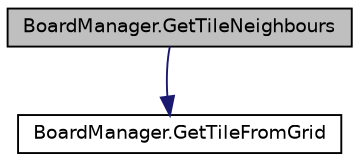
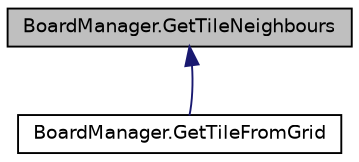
(167, 71) -> (192, 91)
